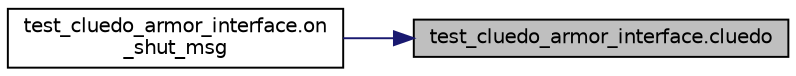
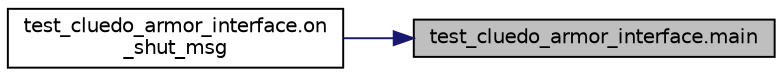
(601, 38) -> (594, 38)
